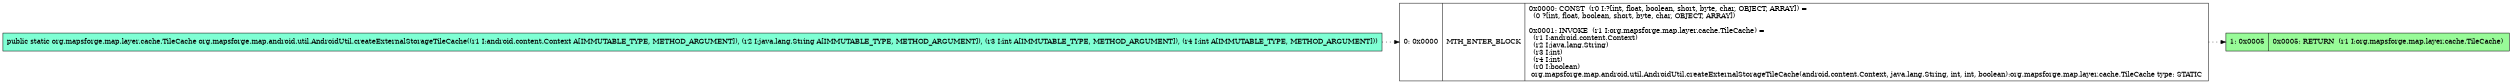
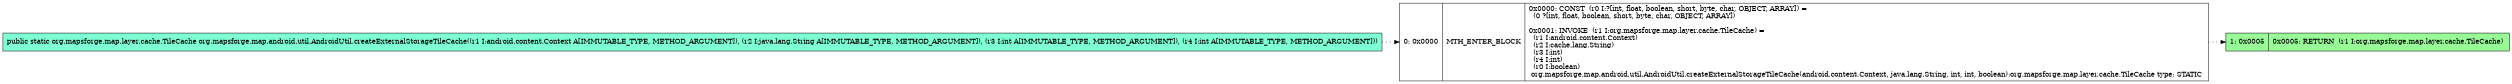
(1569, 45) -> (1571, 45)
